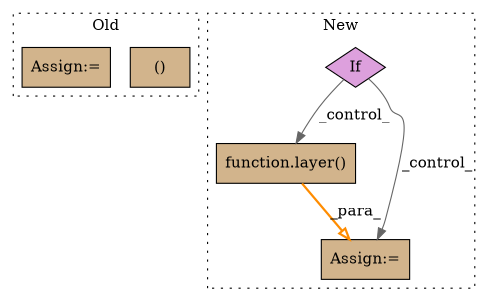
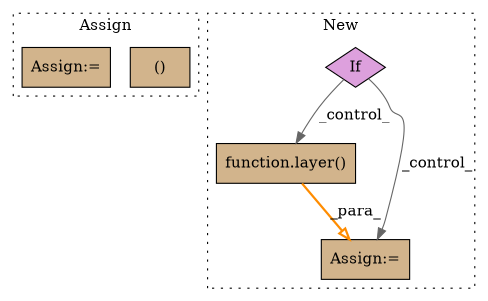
(106, 26) -> (106, 26)
